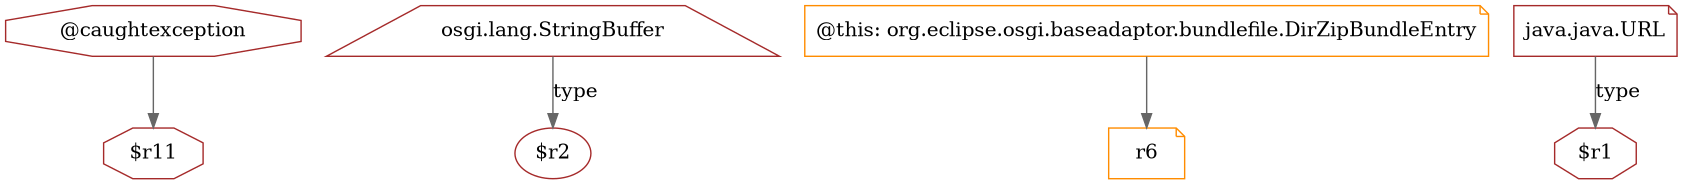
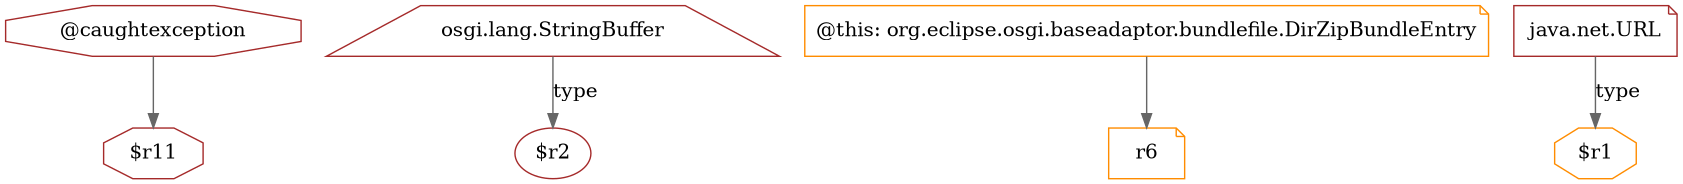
(1595, 31) -> (1595, 31)
(1595, 153) -> (1595, 153)
